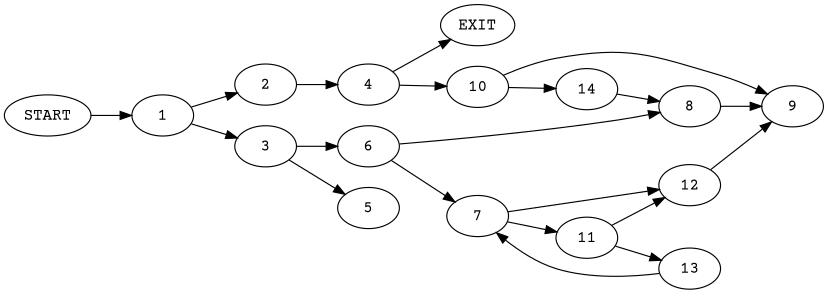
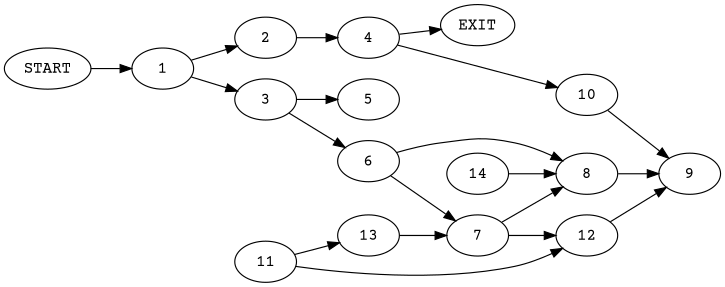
(526, 88) -> none
(527, 226) -> (527, 207)
